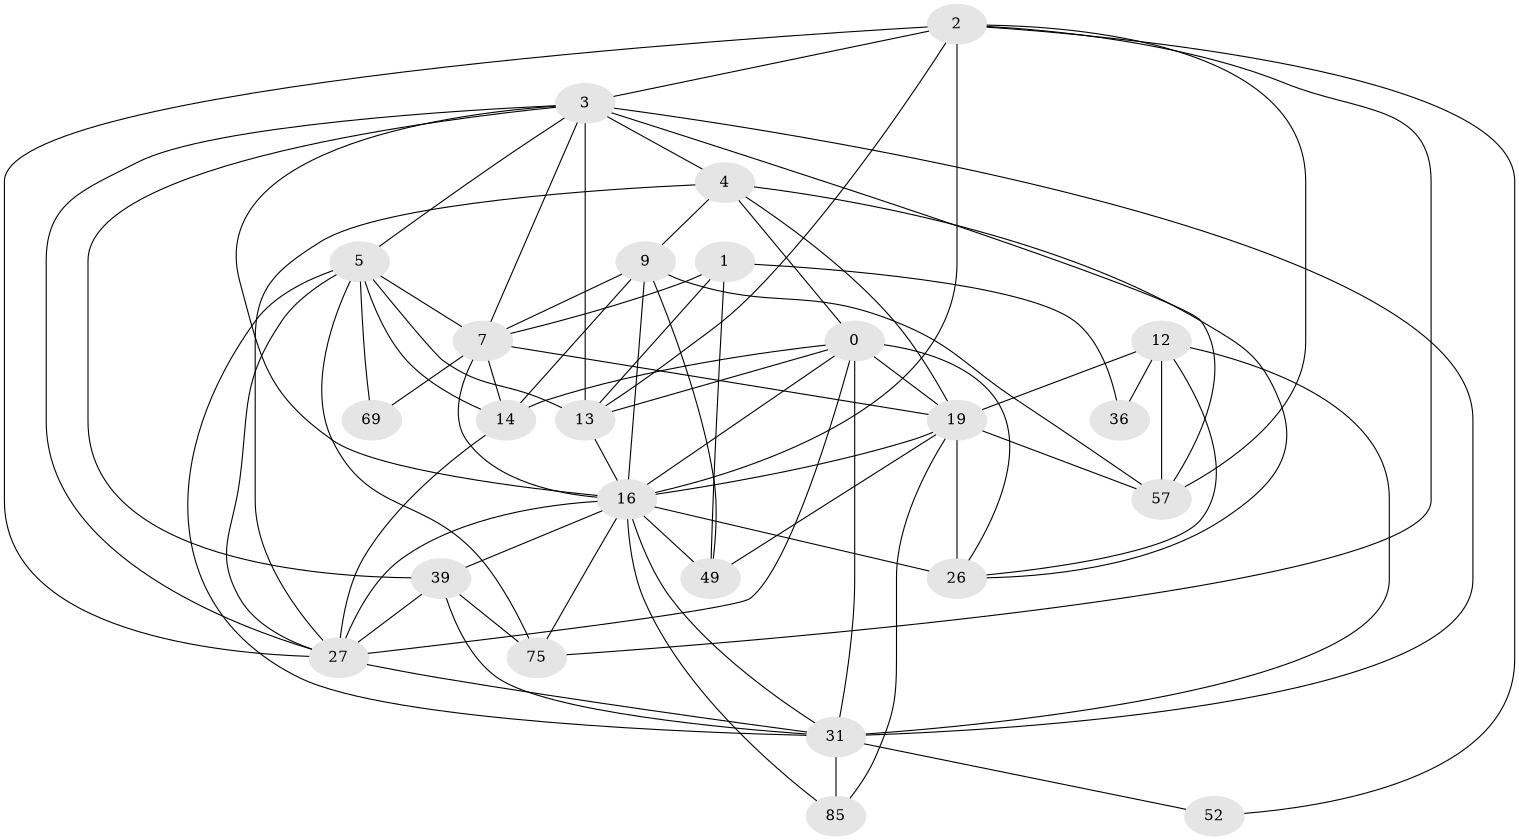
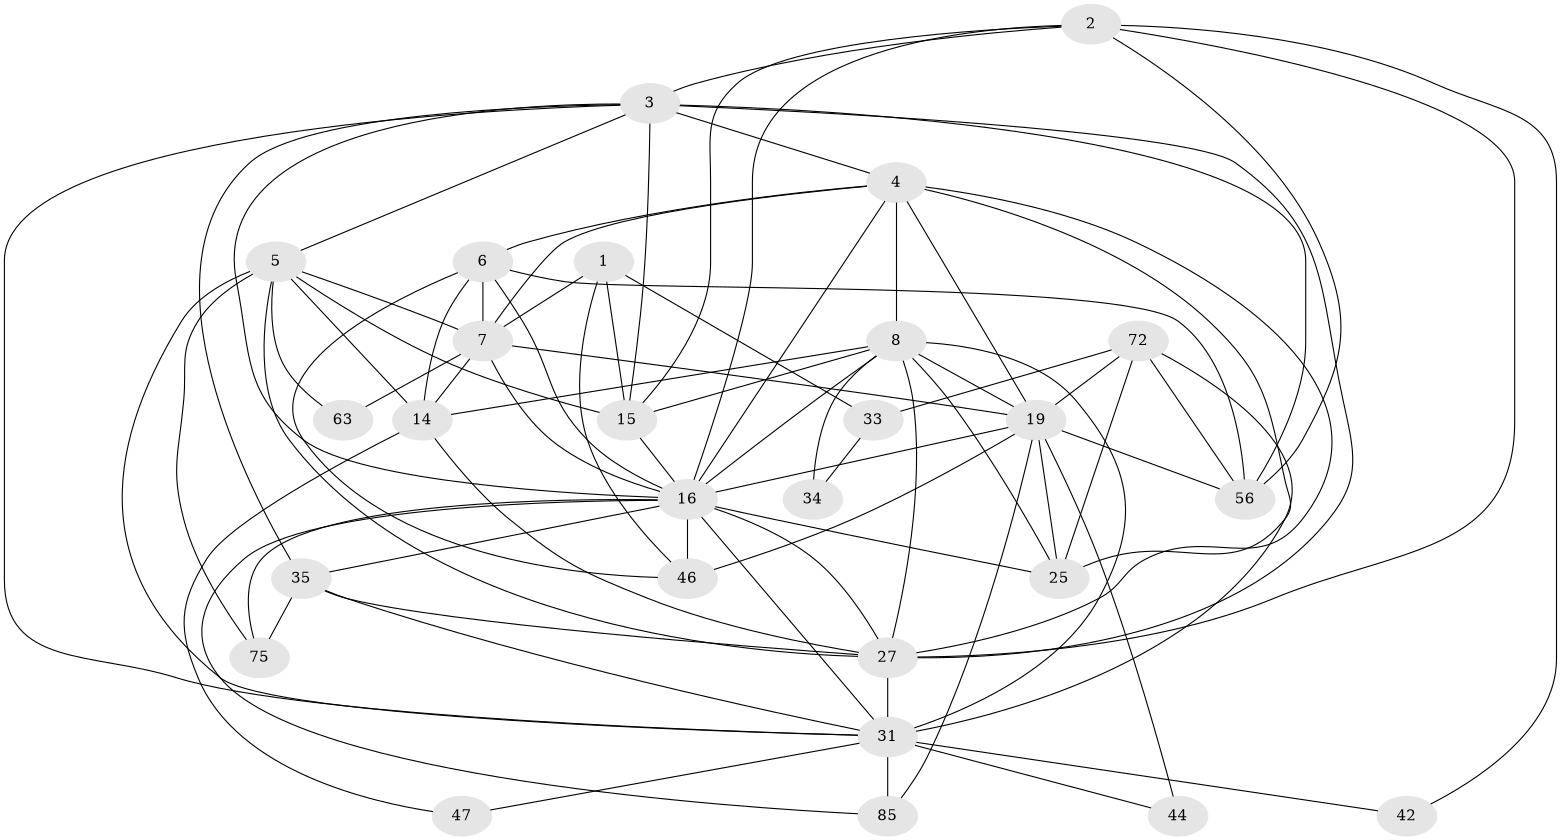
(534, 222) -> (571, 239)
(646, 262) -> (483, 262)
none -> (792, 341)
(855, 341) -> (897, 341)
(1162, 341) -> (1138, 341)
(372, 420) -> (343, 420)
(585, 420) -> (627, 420)
(1120, 420) -> (873, 420)
none -> (813, 499)
(1162, 499) -> (1245, 499)
(1406, 527) -> none
(441, 579) -> (301, 579)
(711, 579) -> (688, 579)
(957, 579) -> (1059, 579)
none -> (462, 816)
none -> (1178, 816)
(1214, 816) -> (1407, 816)
